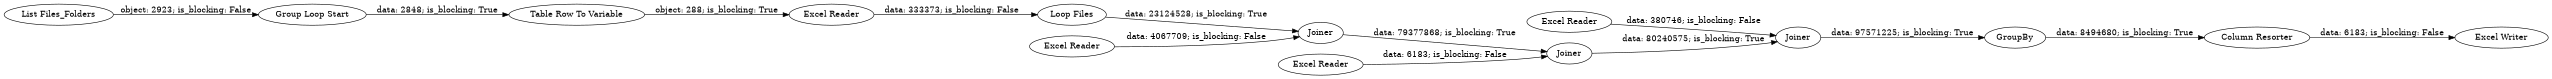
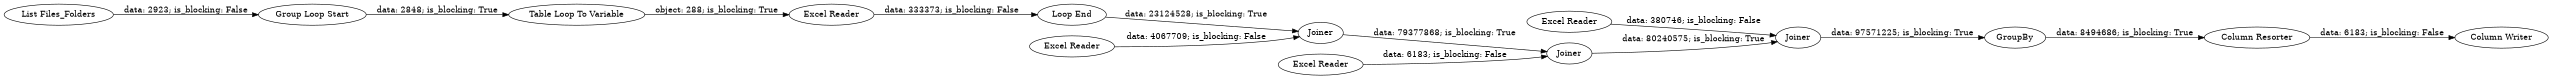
(186, 10) -> (186, 10)
(577, 15) -> (577, 15)
(1072, 15) -> (1072, 15)
(2125, 33) -> (2125, 33)
(2502, 38) -> (2502, 38)
